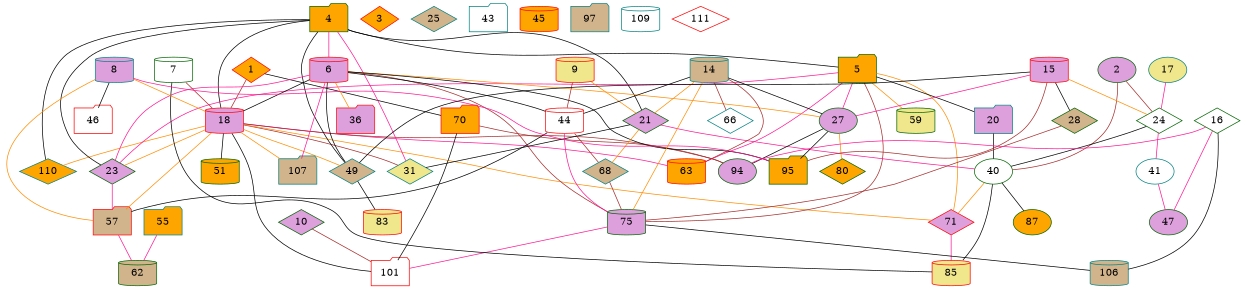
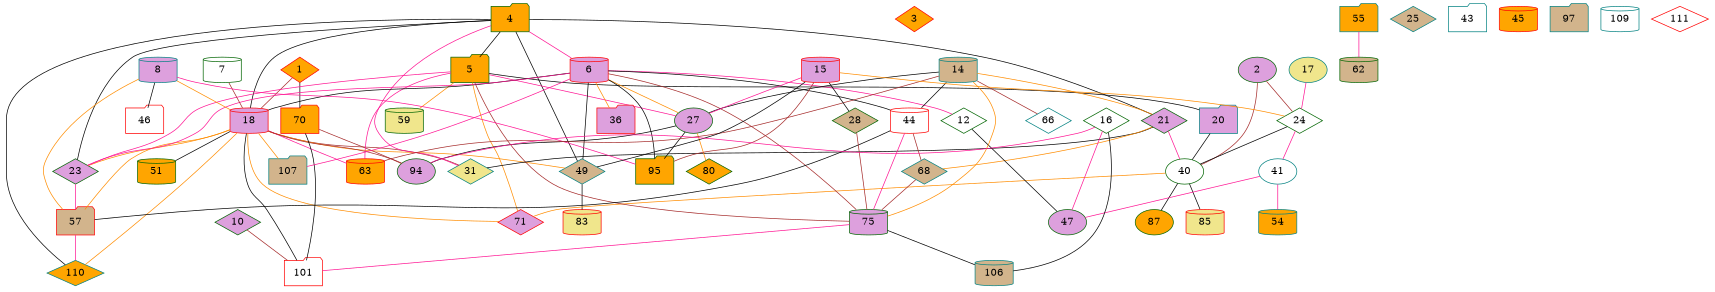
(575, 70) -> none
none -> (964, 121)
none -> (1278, 222)
(125, 248) -> (75, 248)
(951, 248) -> none
(522, 255) -> none
